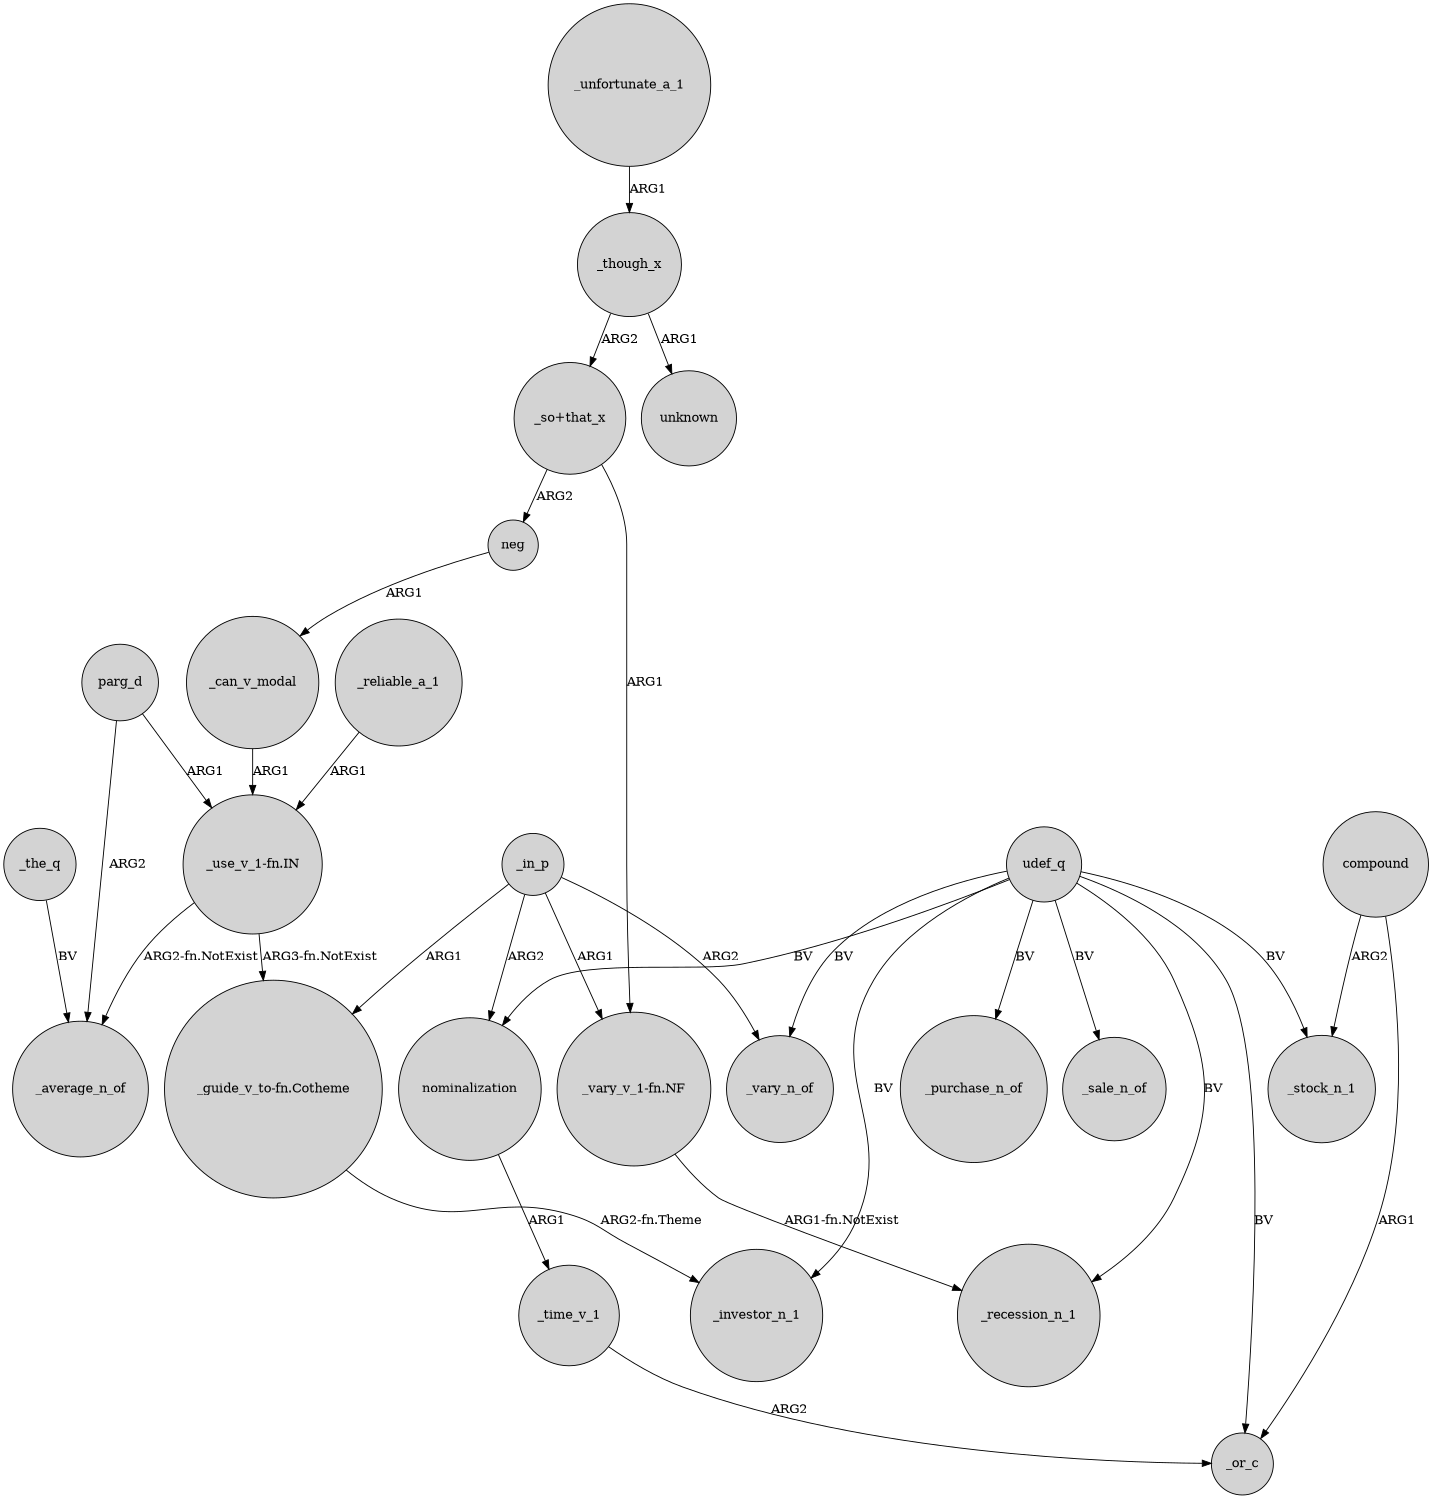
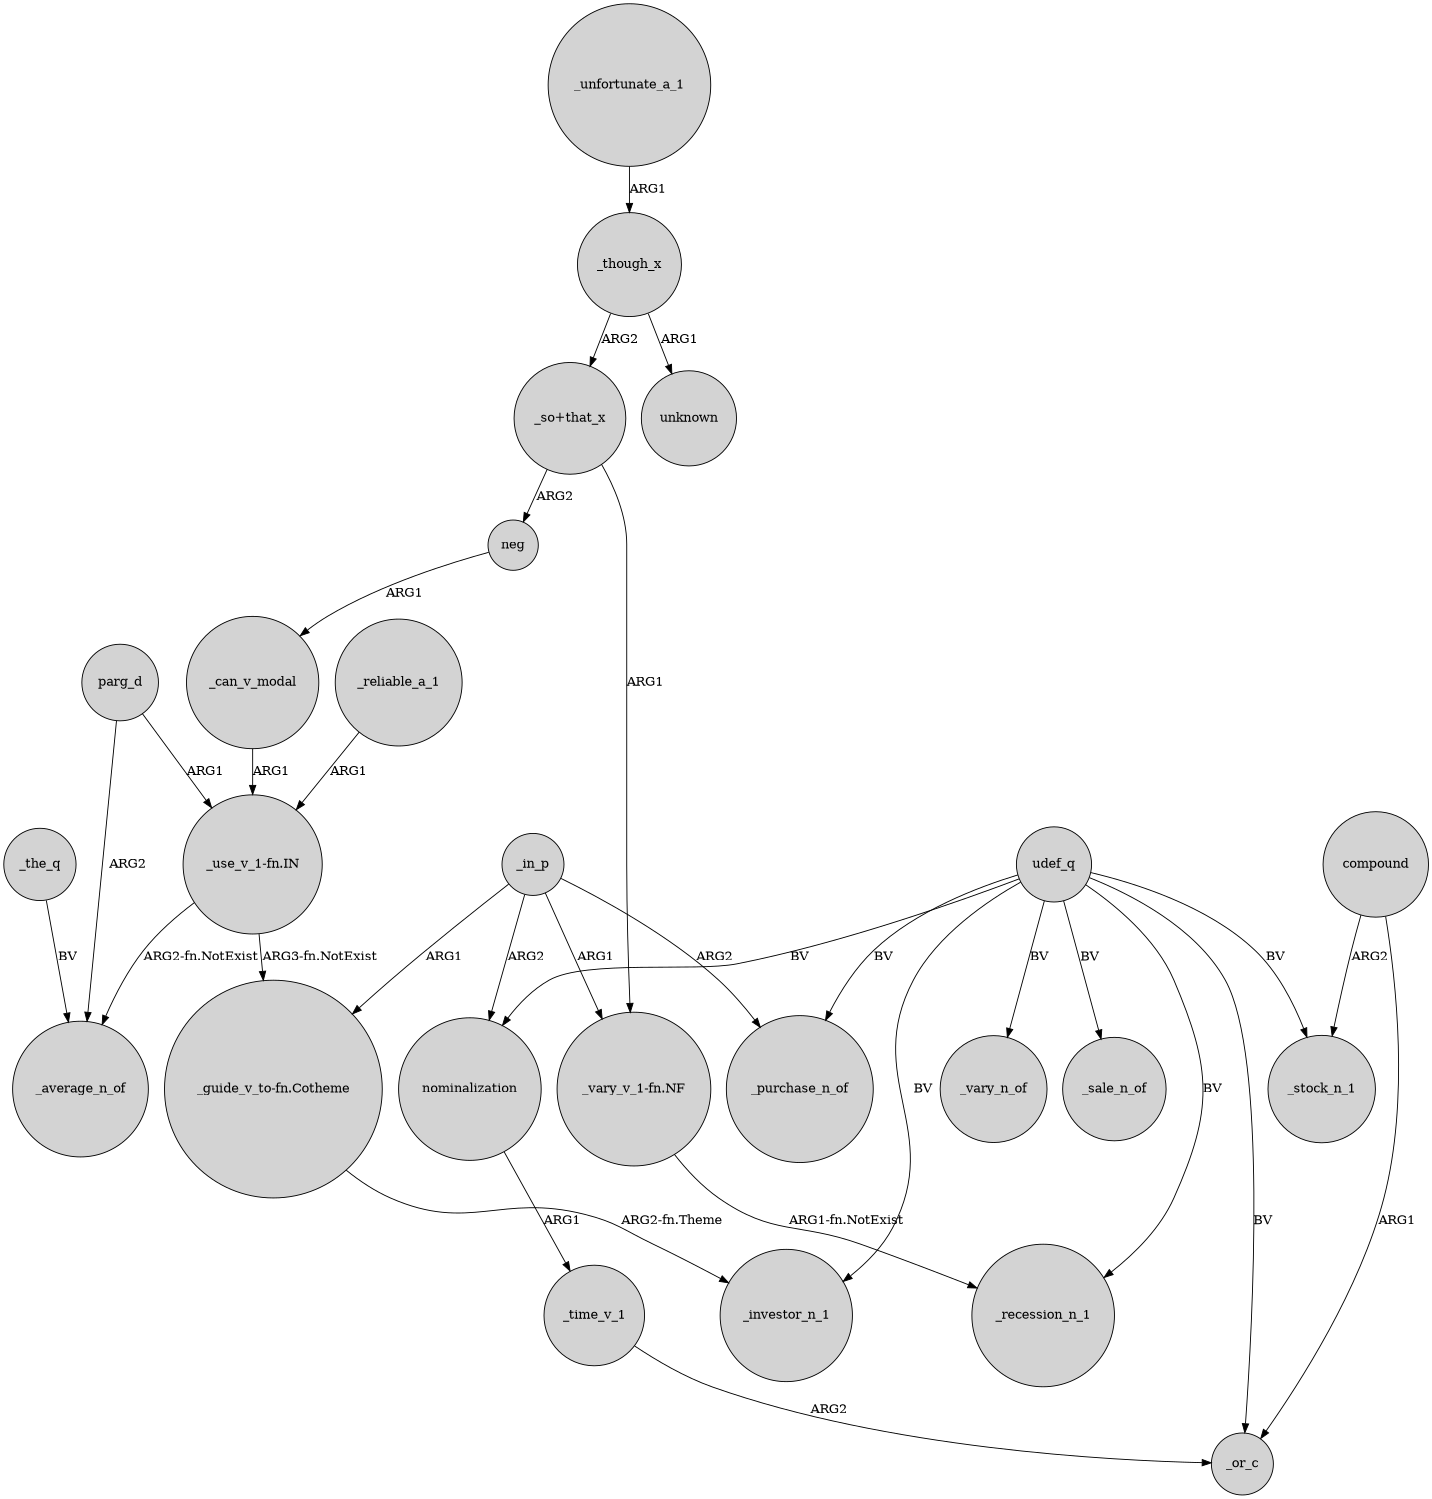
(671, 940) -> (666, 939)
